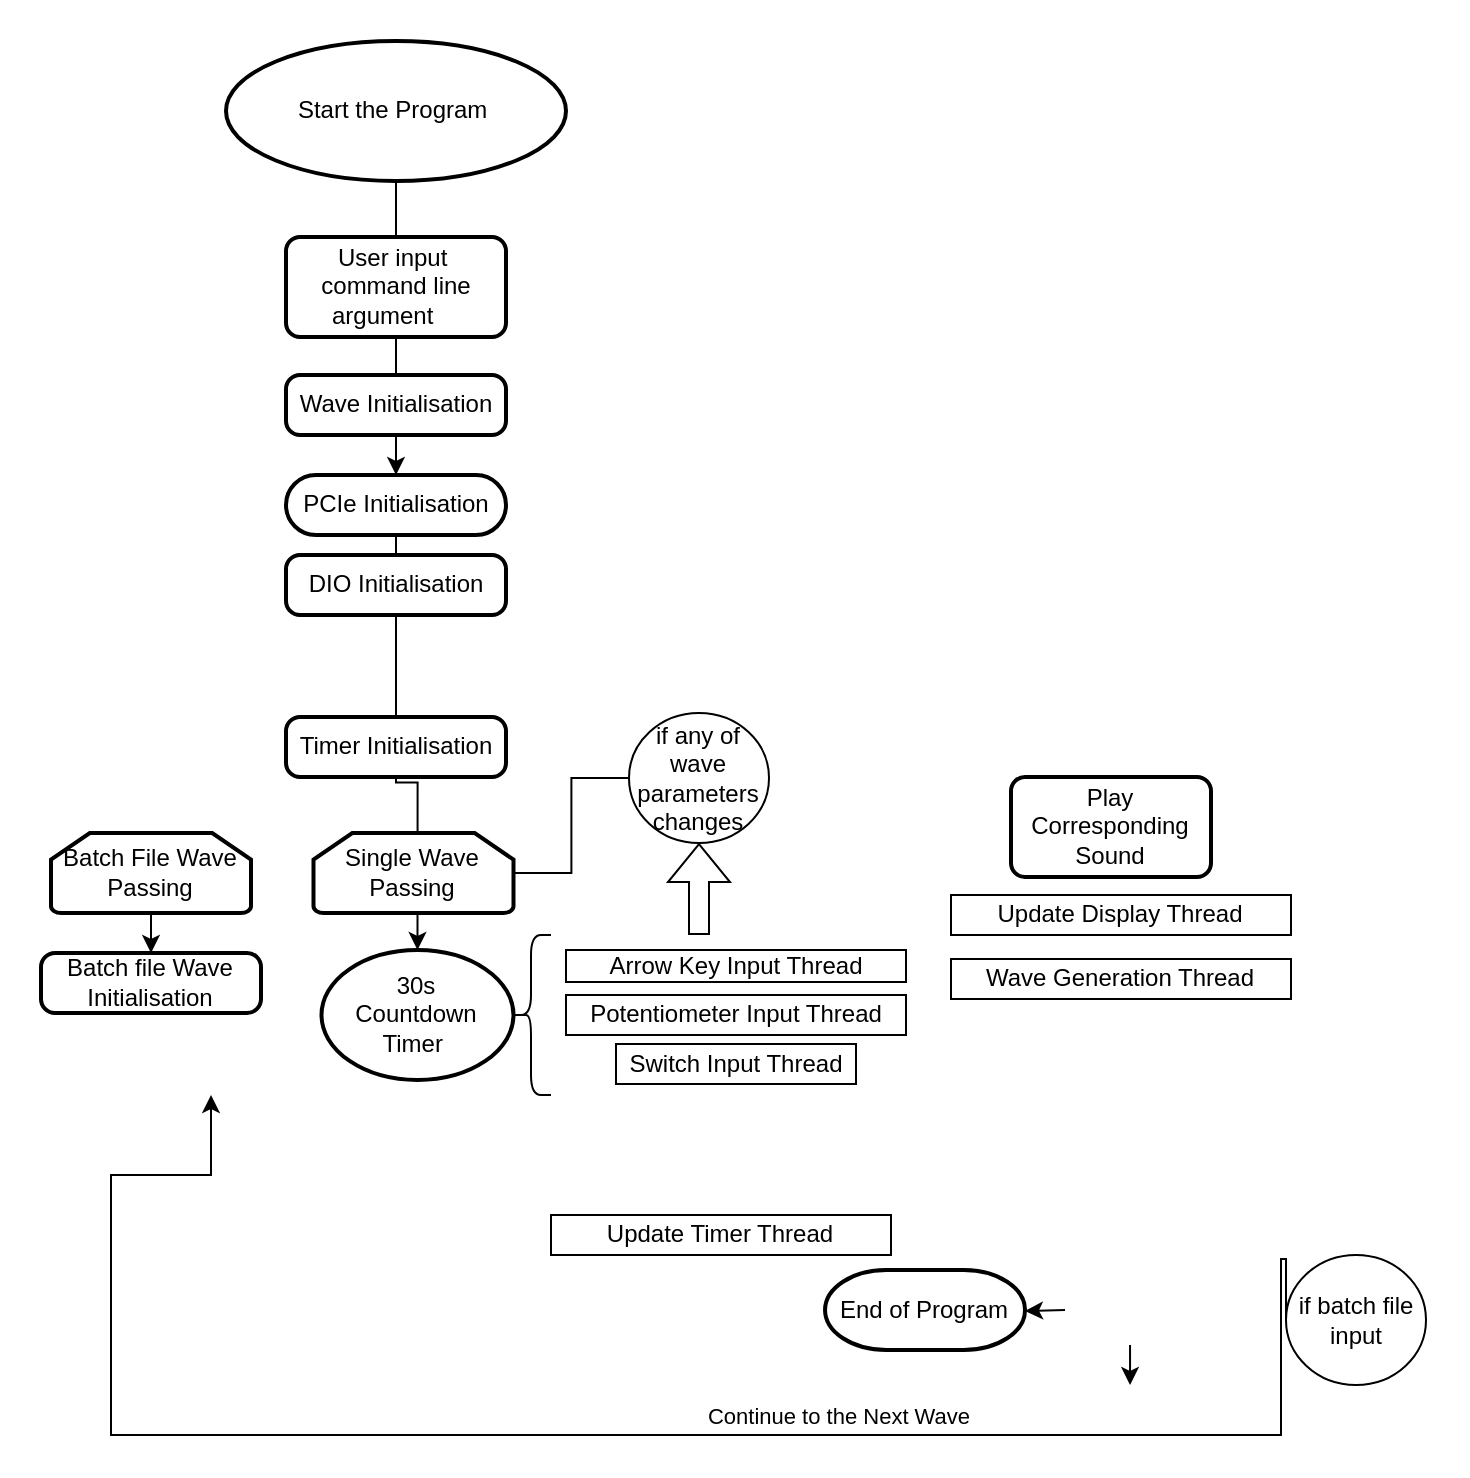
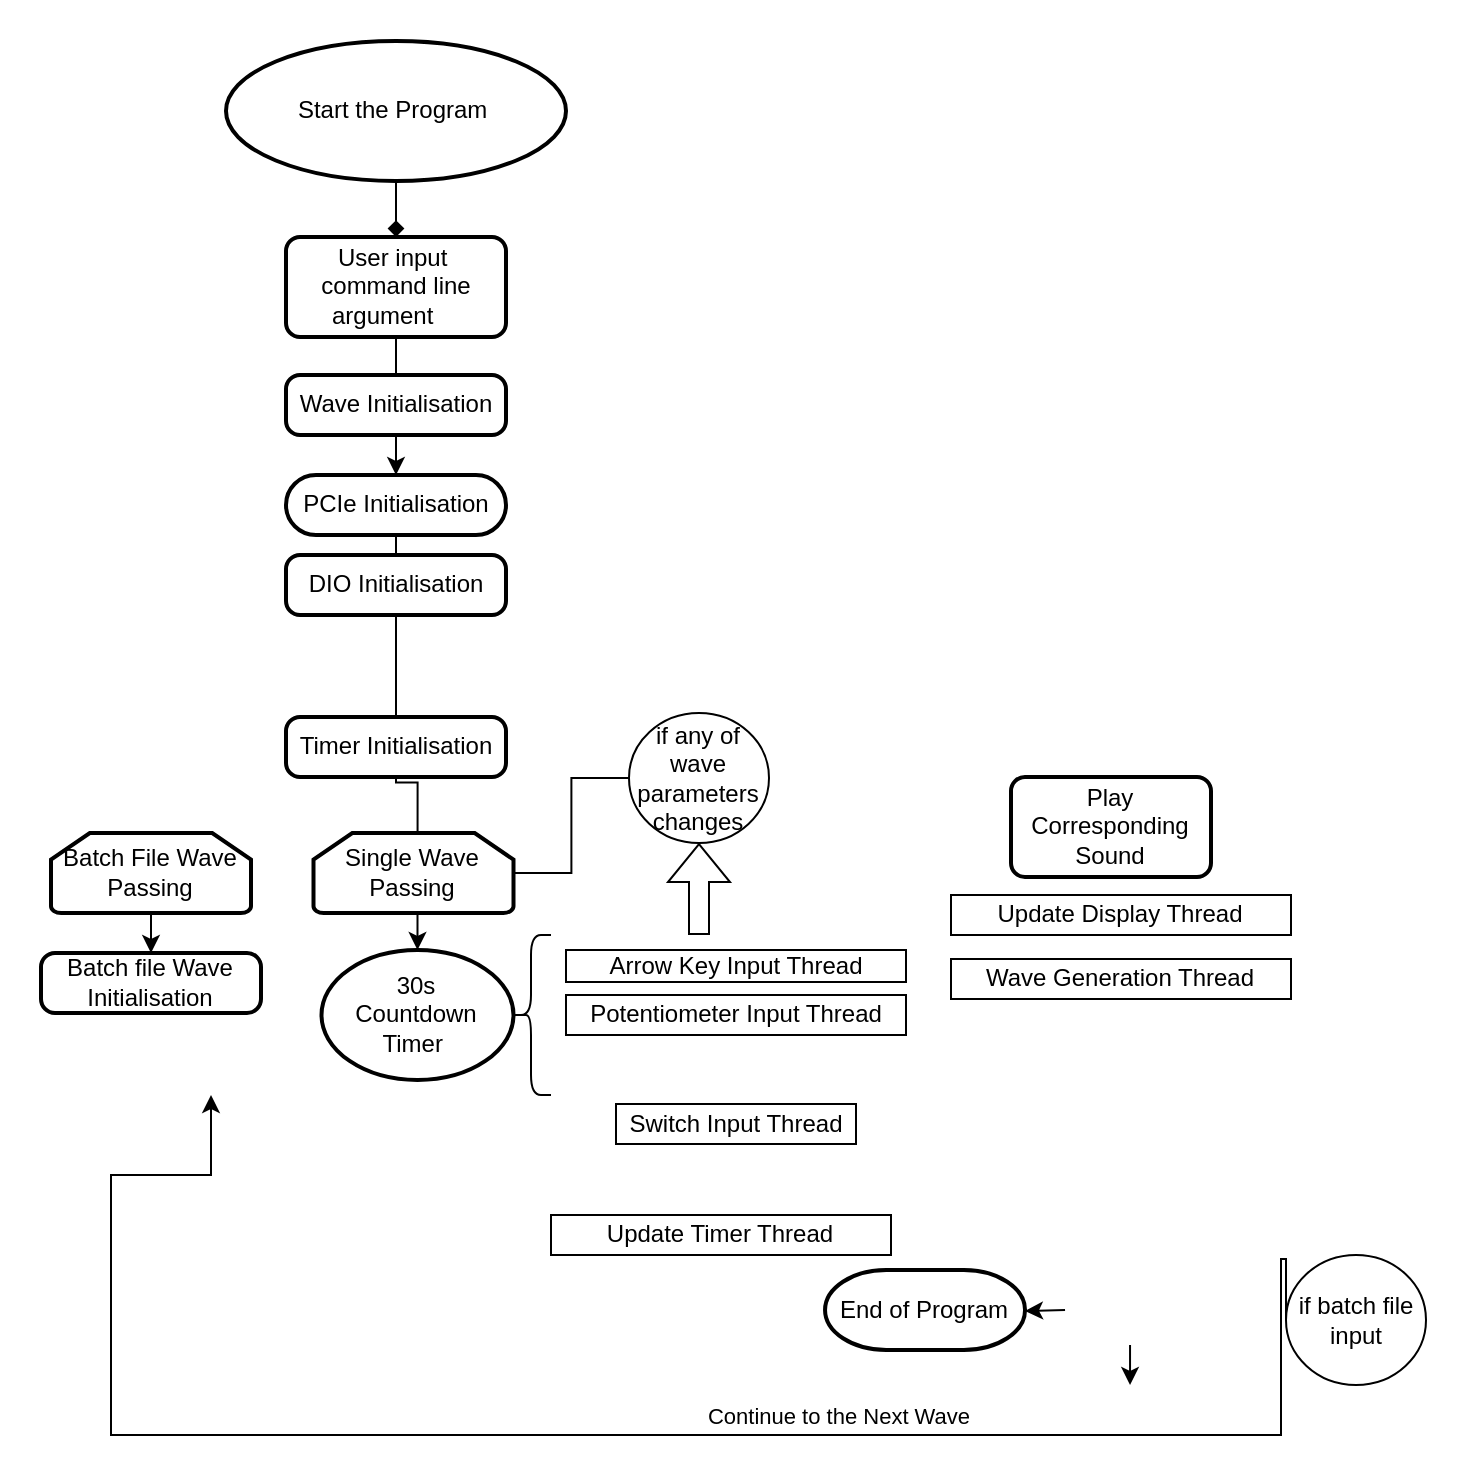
(396, 228) -> (396, 221)
(736, 1064) -> (736, 1124)
